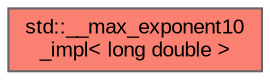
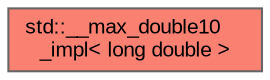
(135, 40) -> (135, 40)
